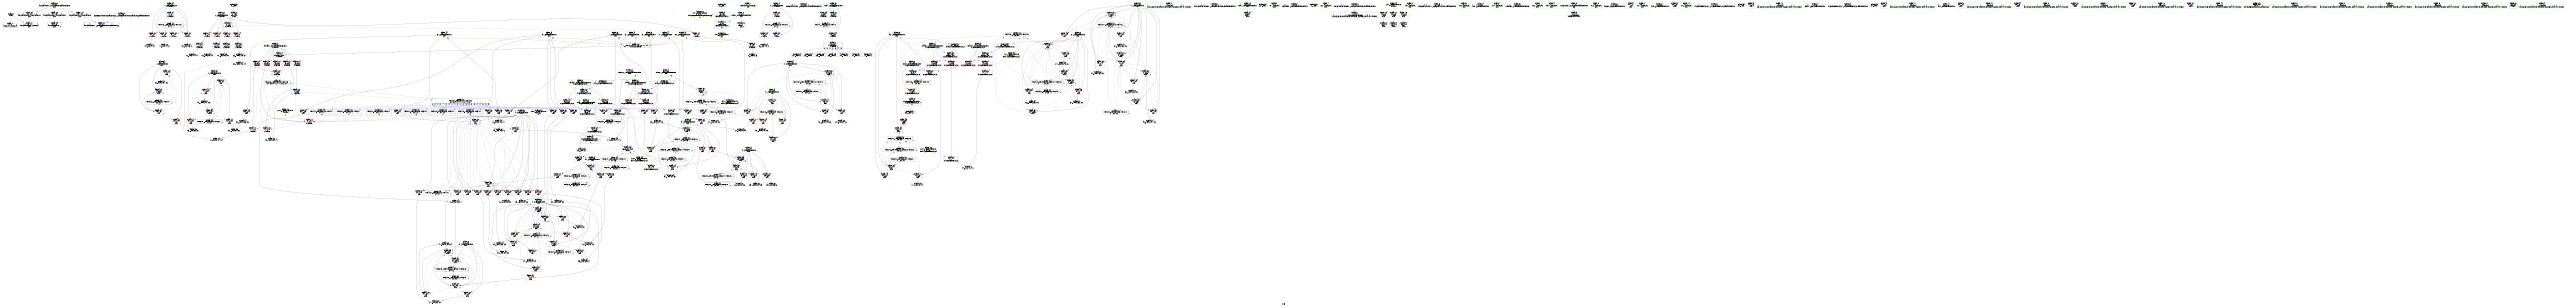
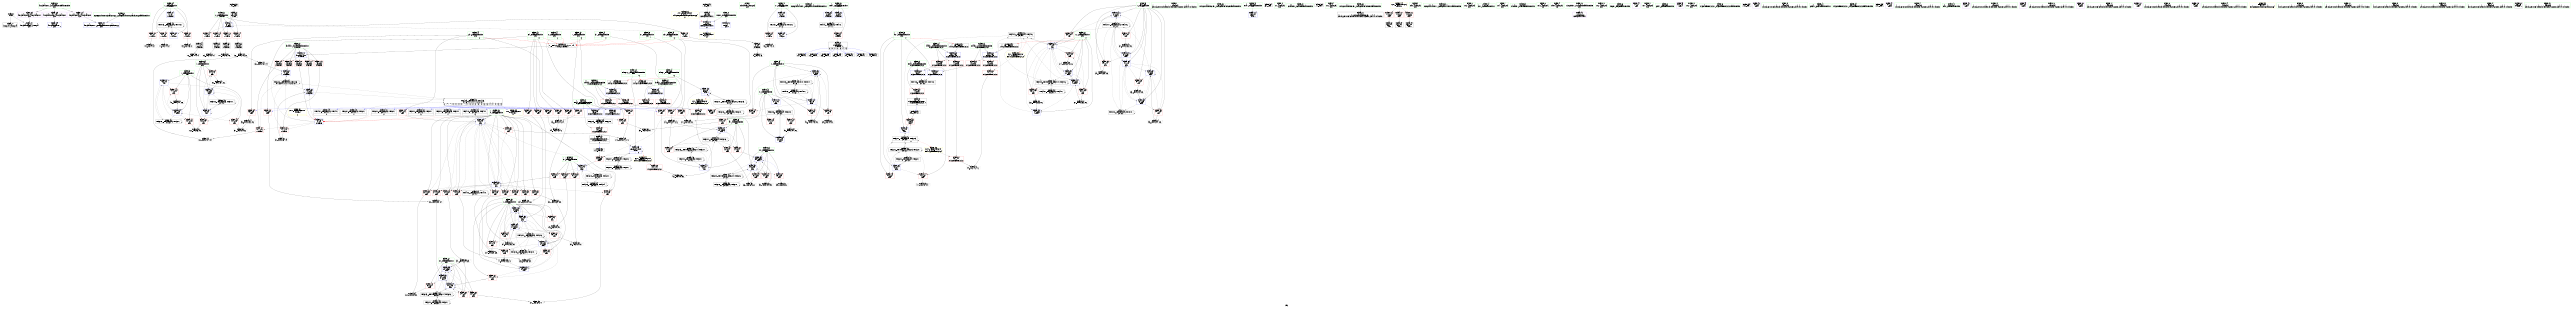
none -> (430, 286)
